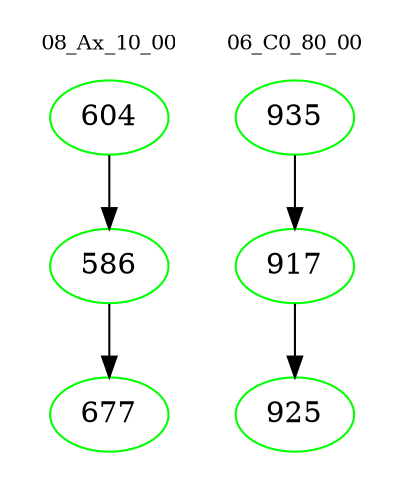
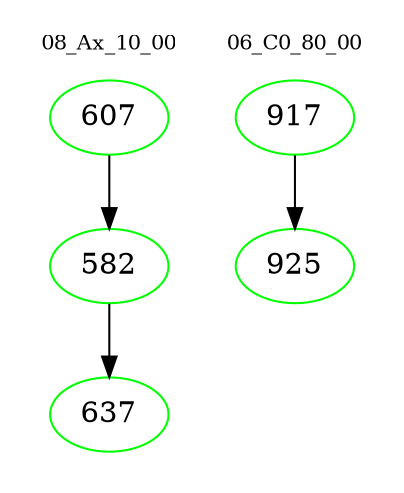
(109, 118) -> (109, 118)
(295, 118) -> none
(109, 266) -> (109, 266)
(109, 415) -> (109, 415)
